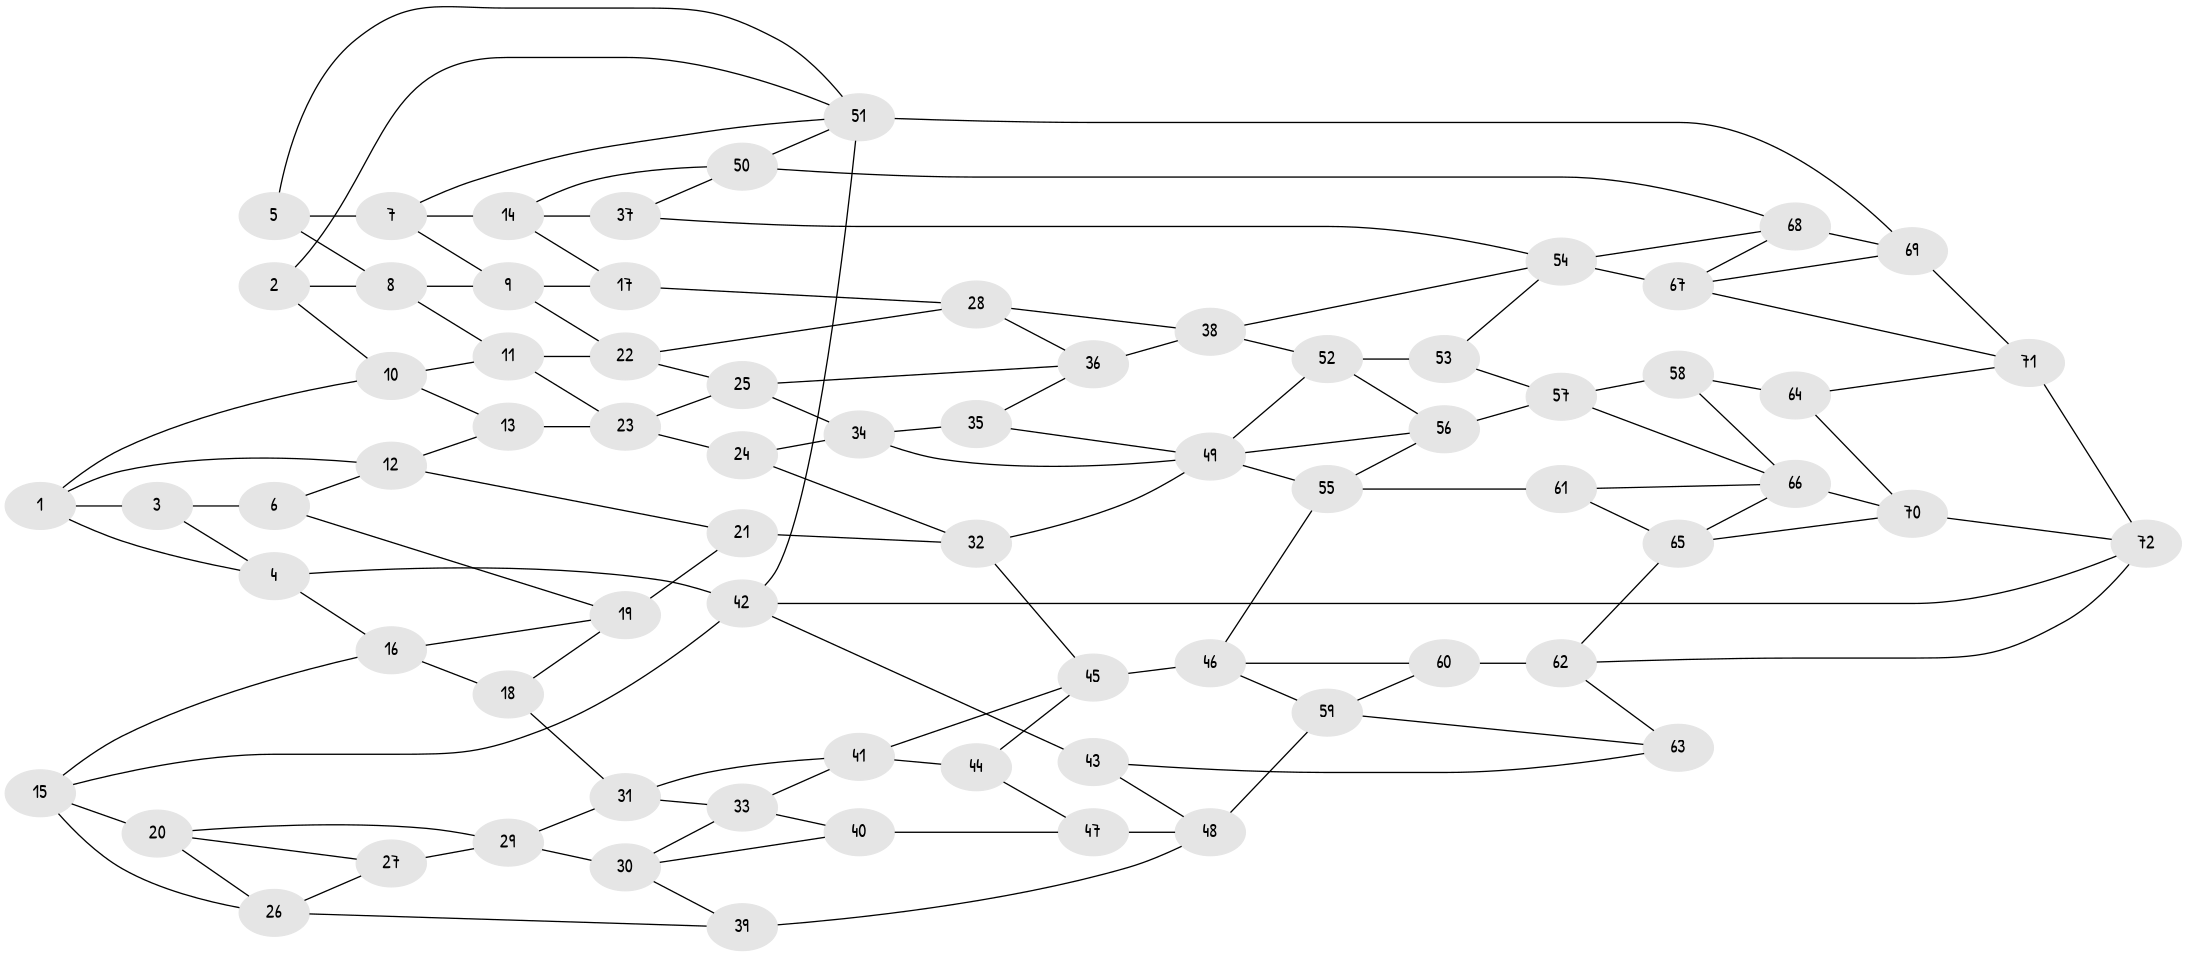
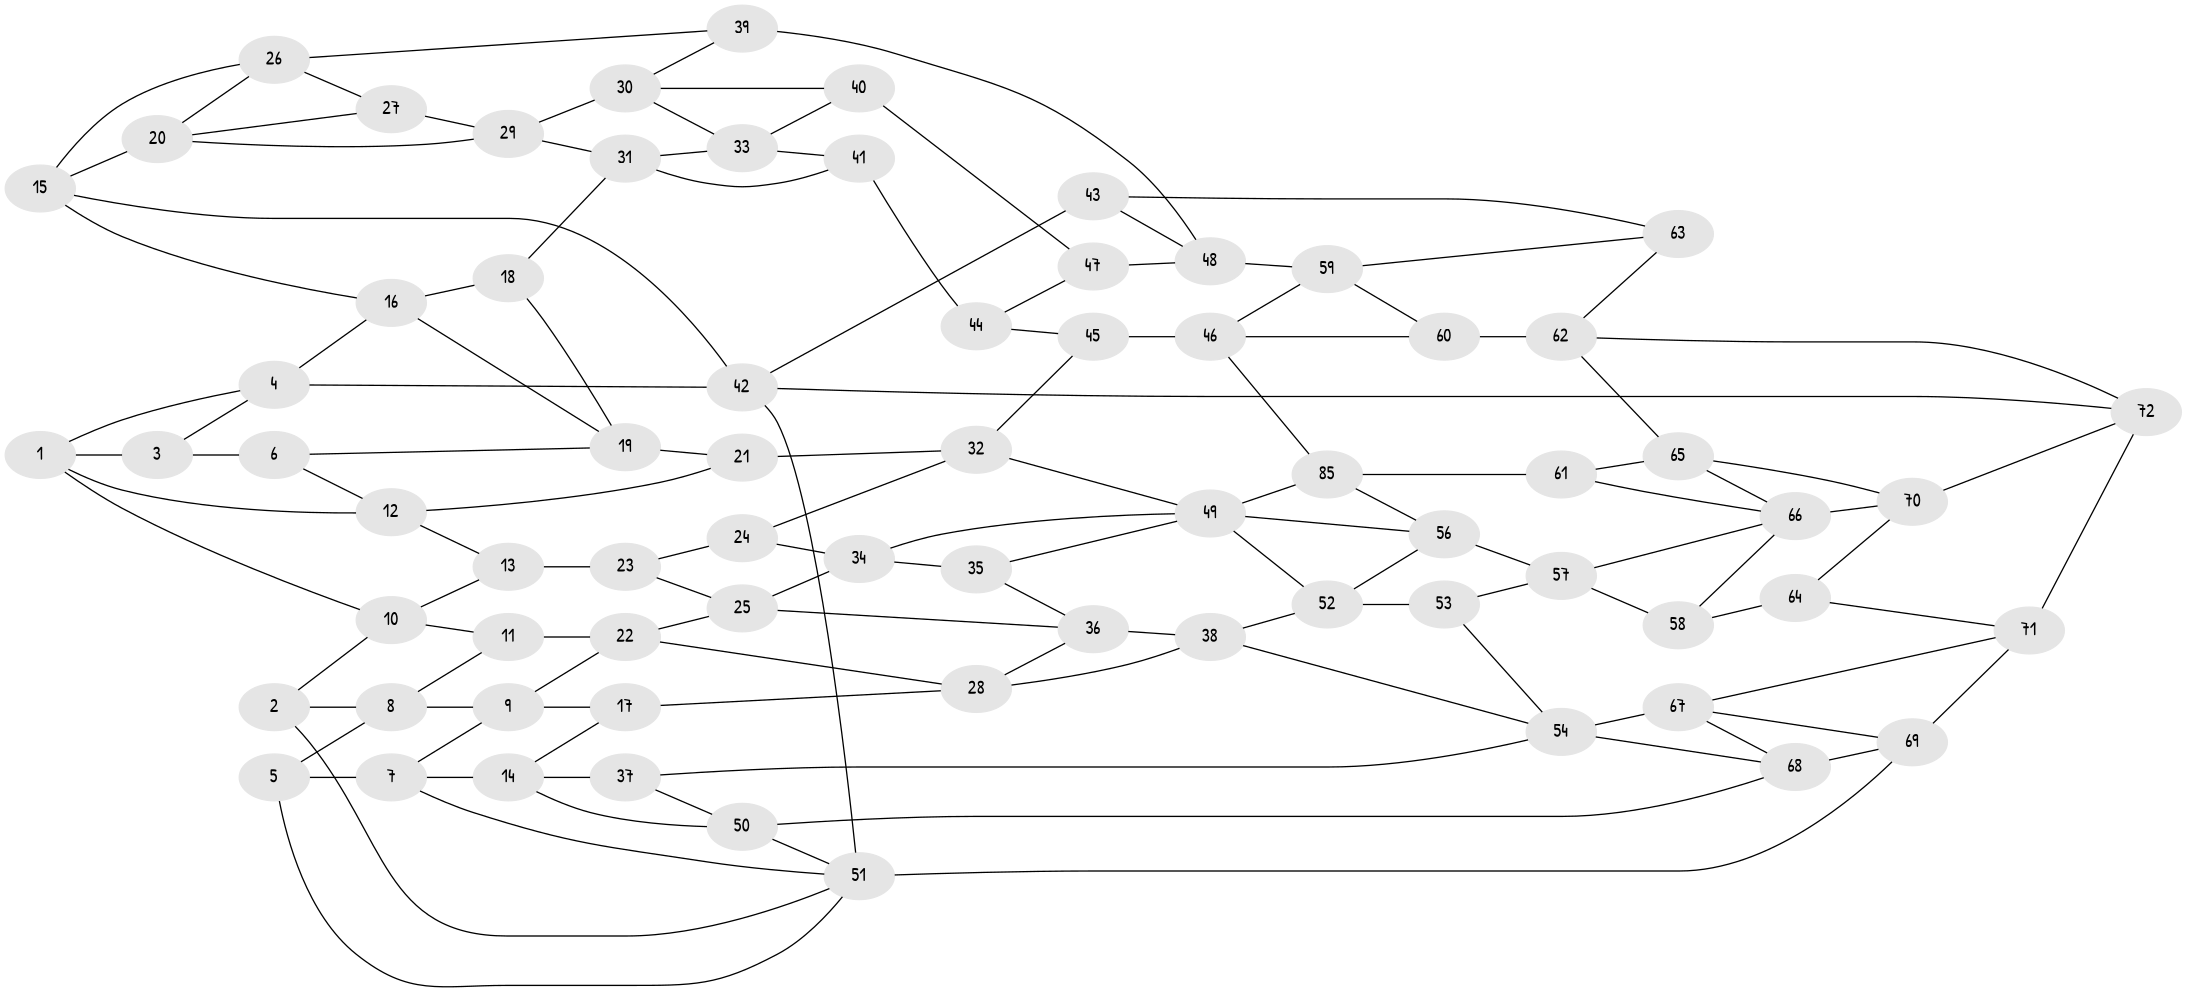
(567, 392) -> none
(1327, 489) -> (1327, 474)
(972, 719) -> none
